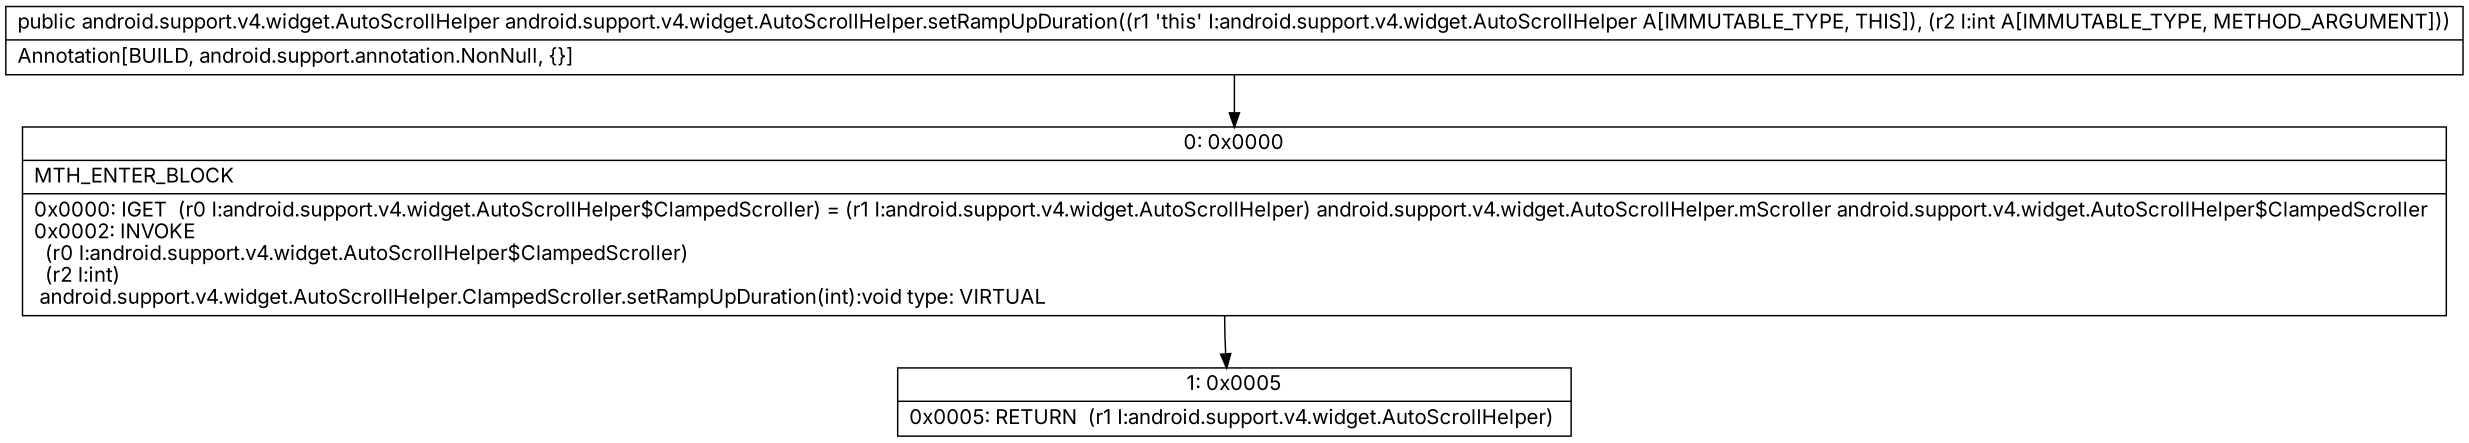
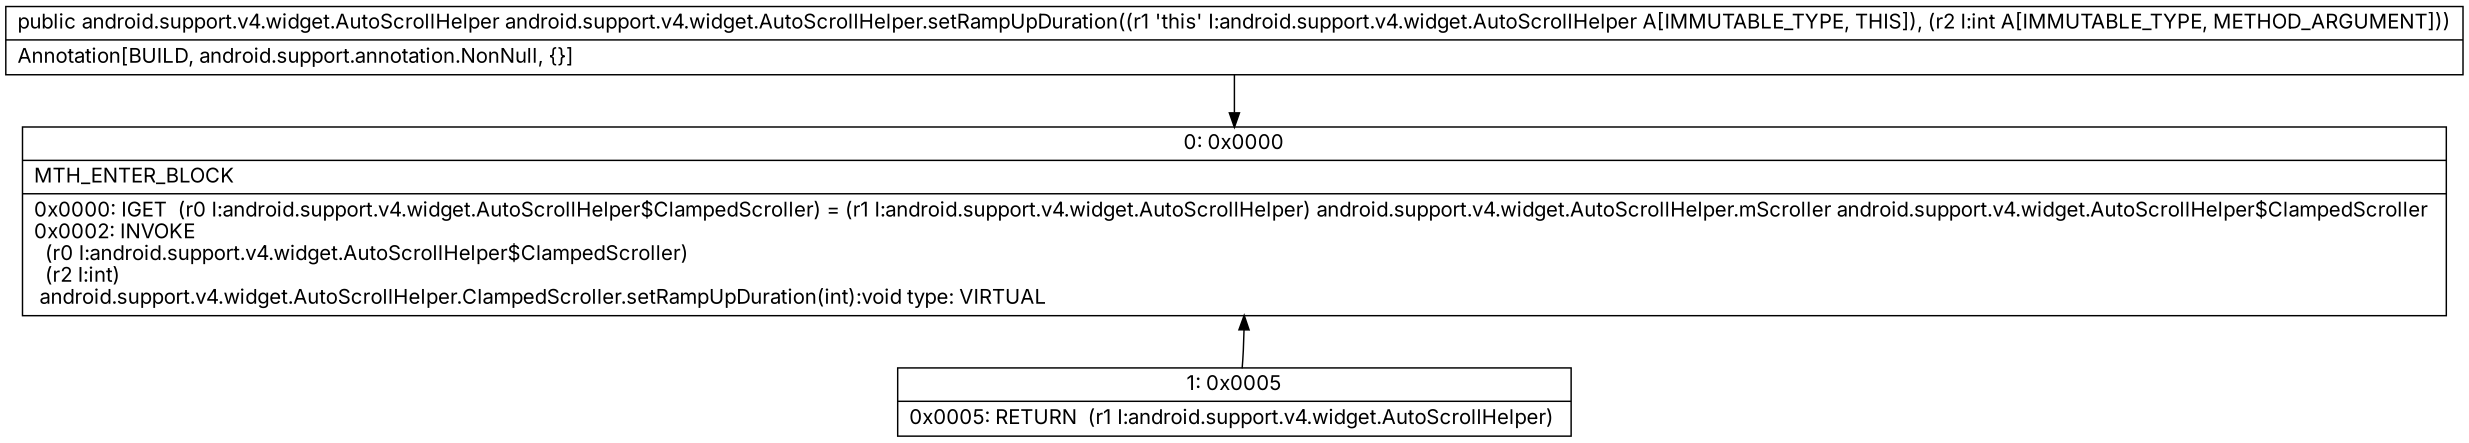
(1225, 334) -> (1243, 349)
